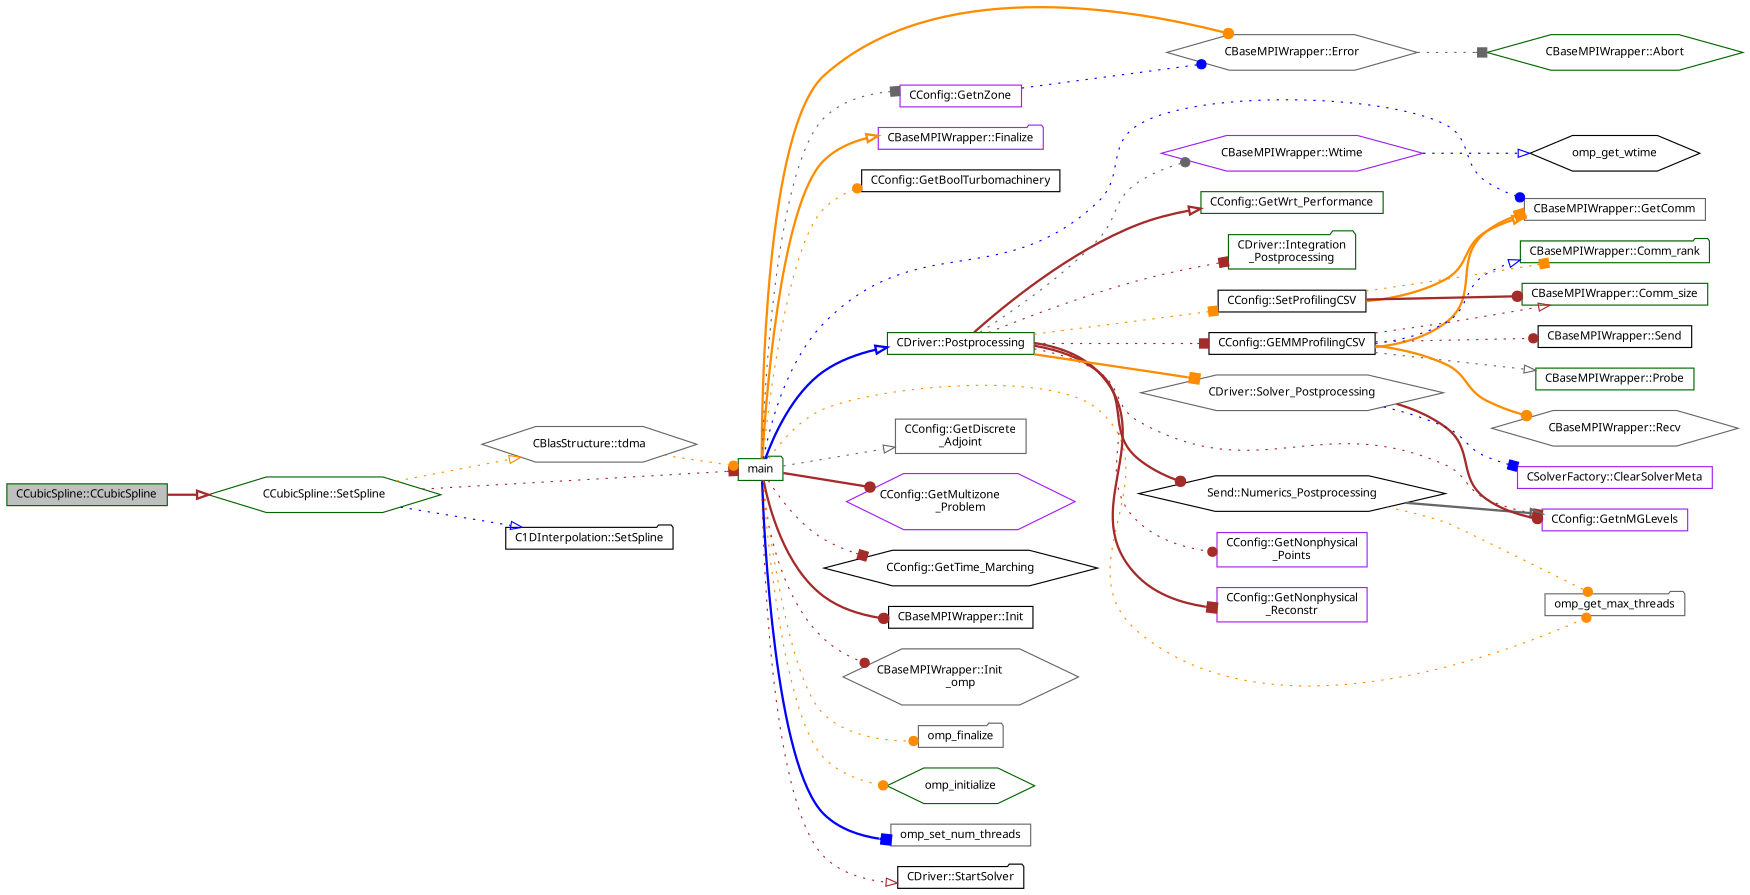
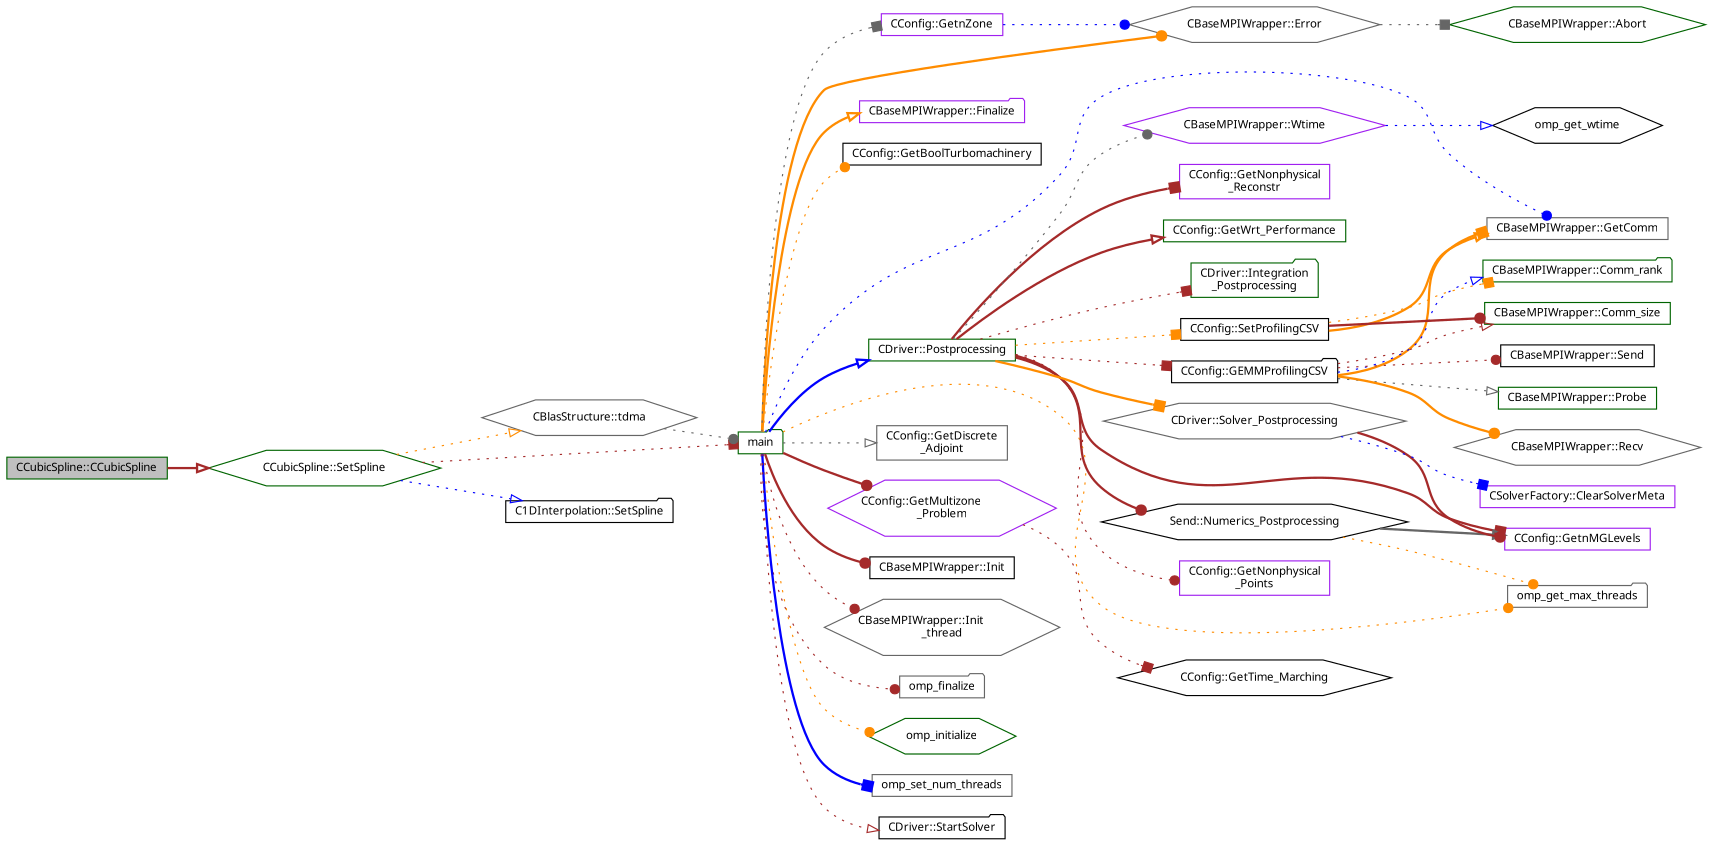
(1292, 343) -> (1255, 372)
(1274, 449) -> (1232, 484)
(696, 460) -> (696, 433)
(805, 525) -> (1080, 597)
(793, 645) -> (803, 640)
(961, 677) -> (942, 627)
